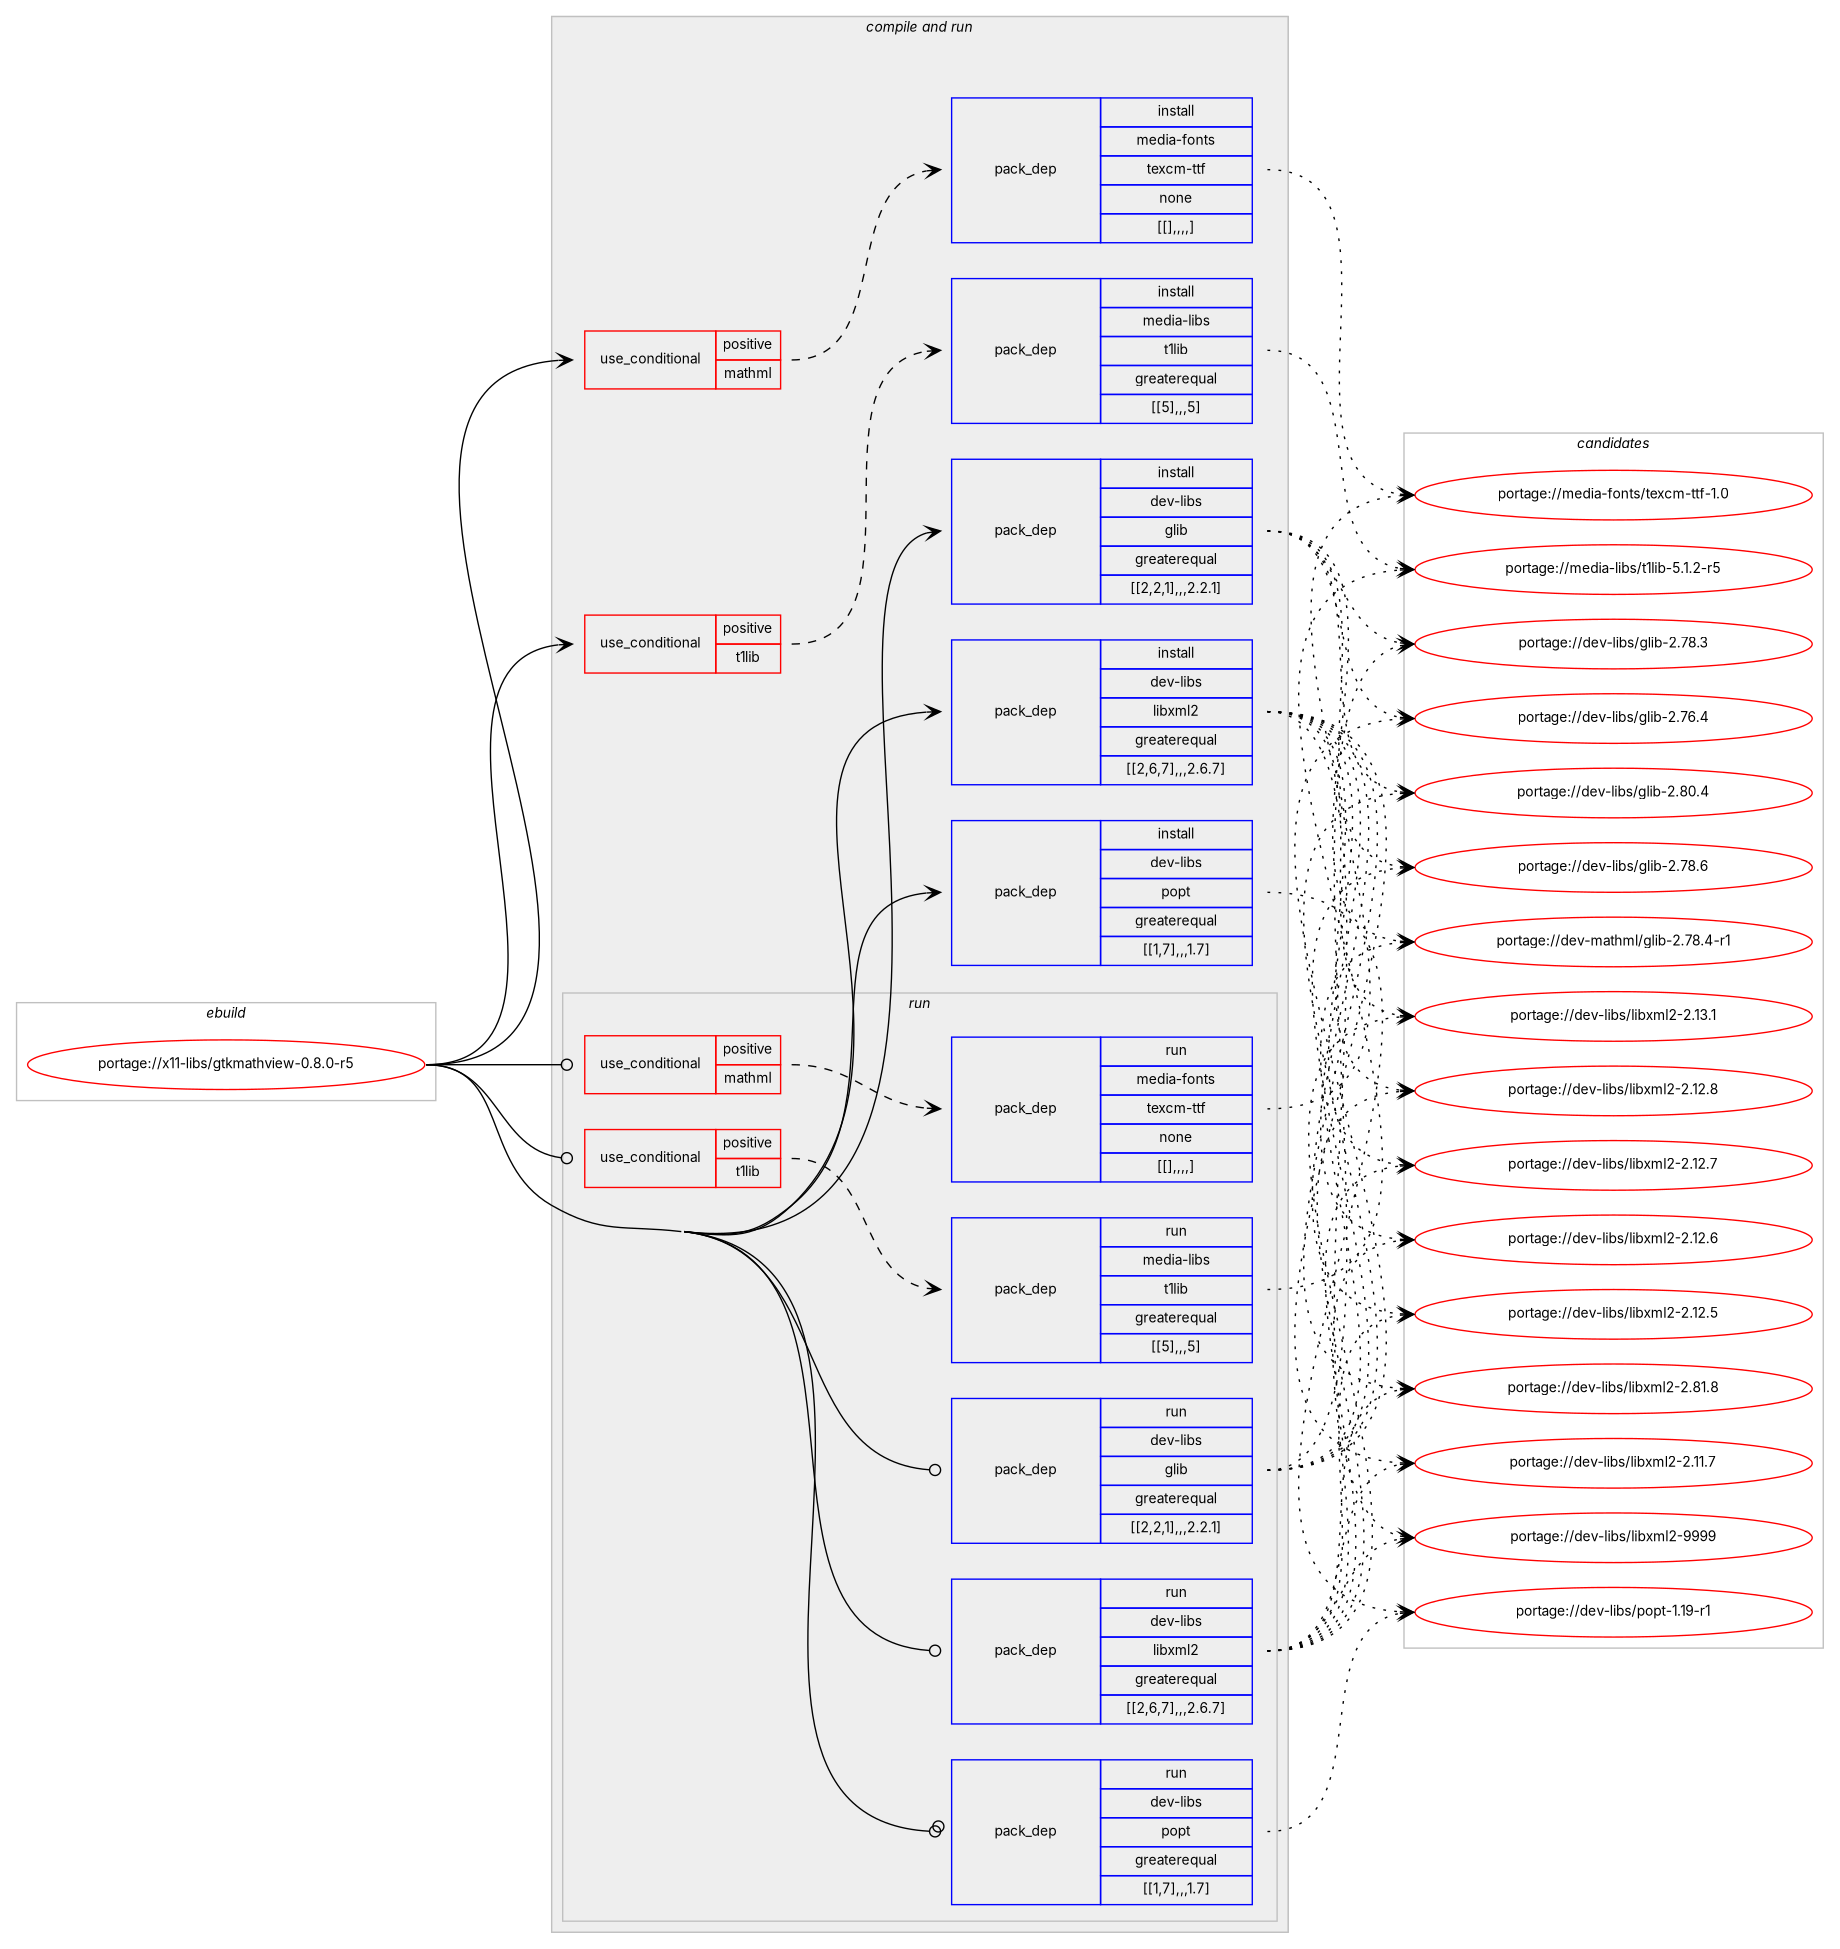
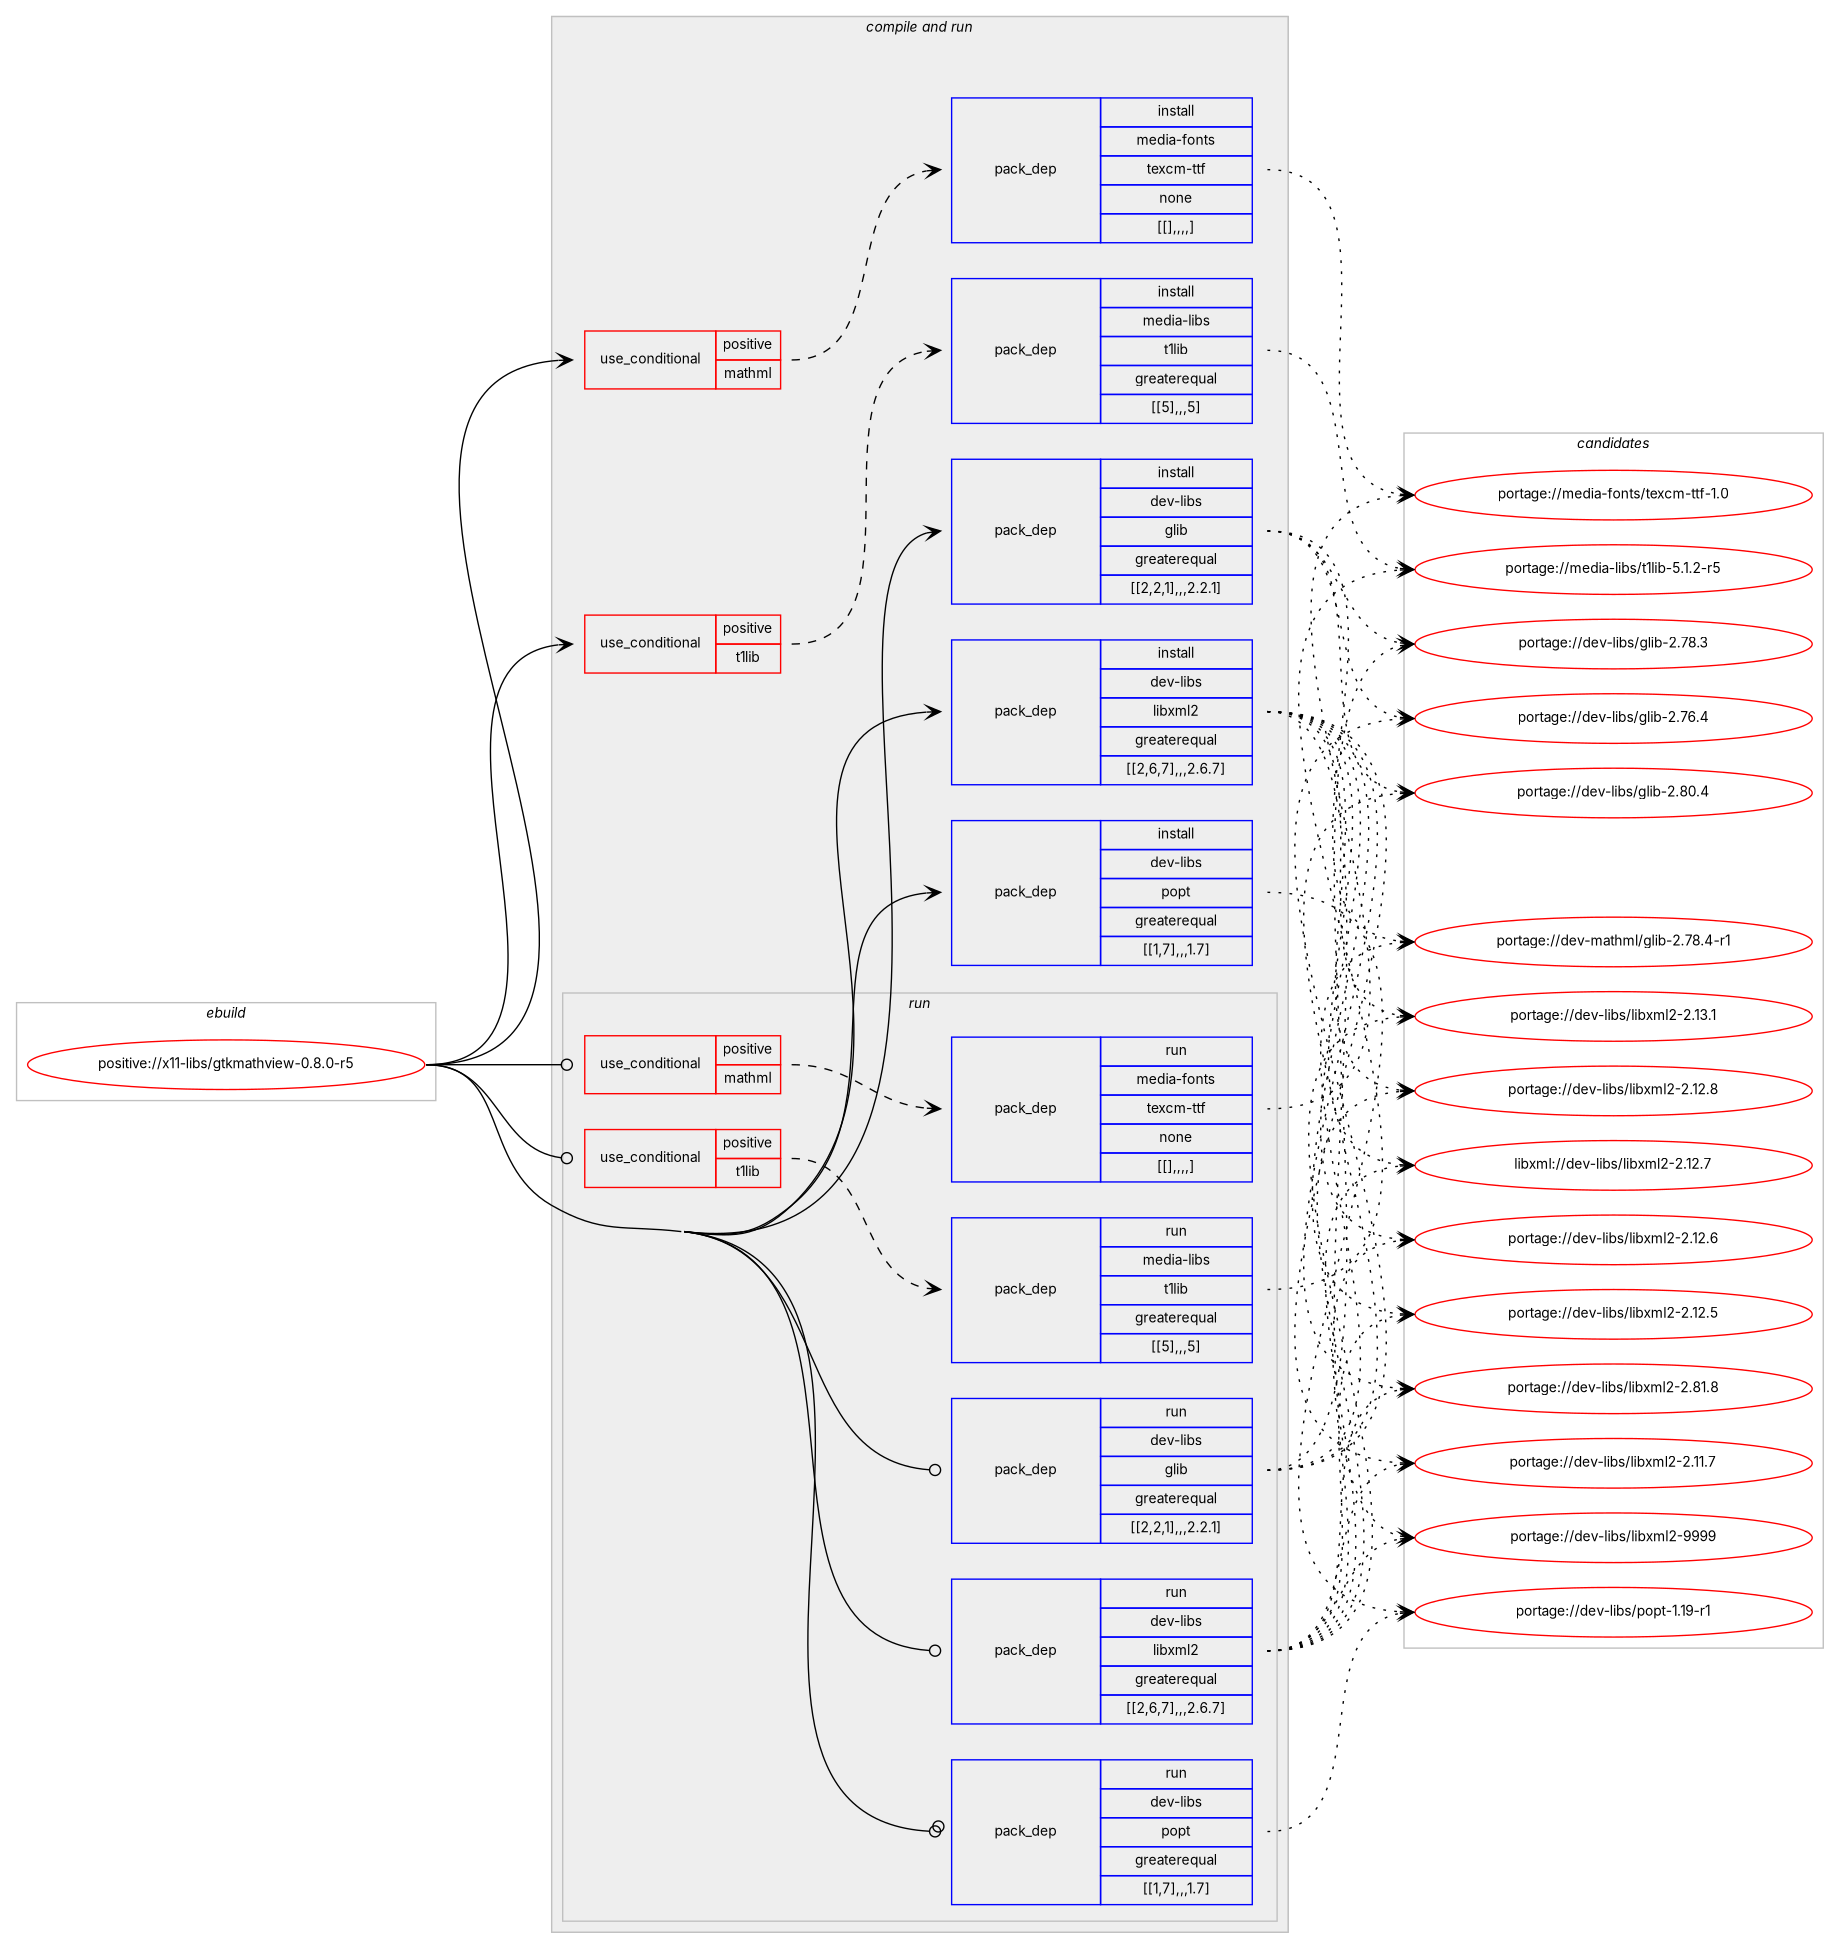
(1614, 867) -> none
(226, 1065) -> (226, 1065)
(1614, 1165) -> (1614, 1165)
